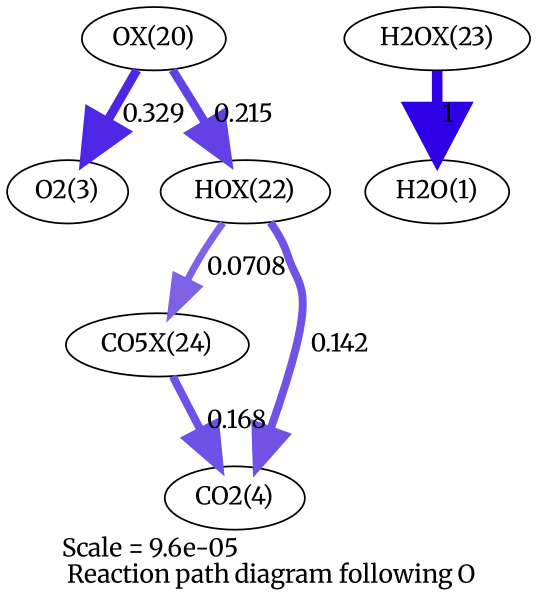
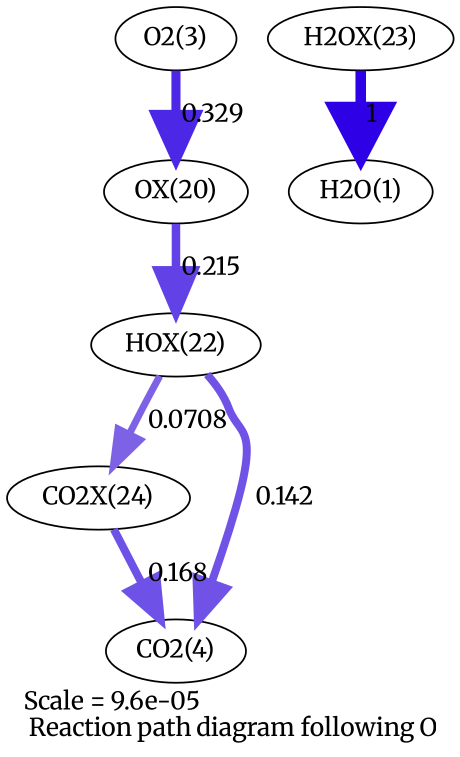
(122, 96) -> (176, 92)
(157, 345) -> (99, 498)
